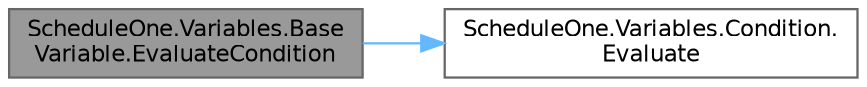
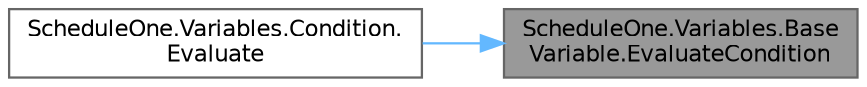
(392, 43) -> (452, 43)
